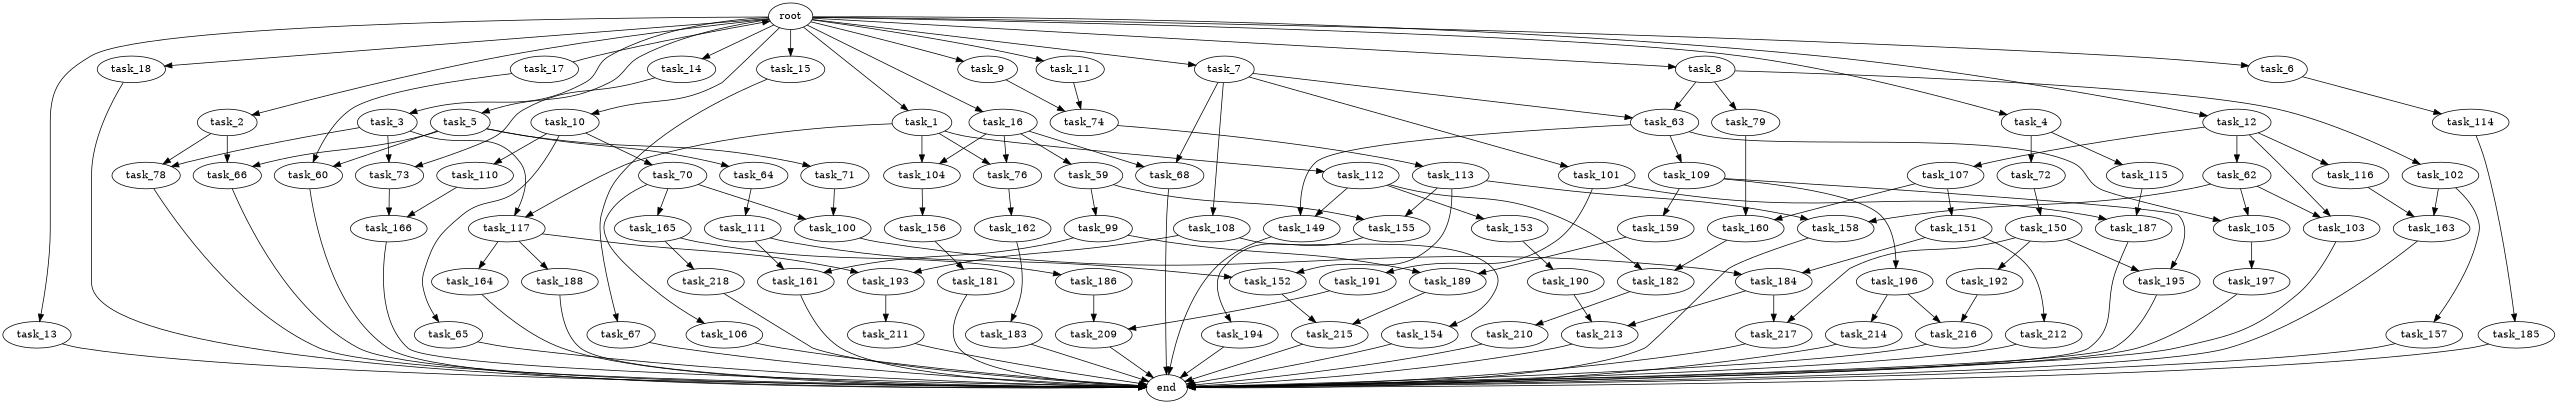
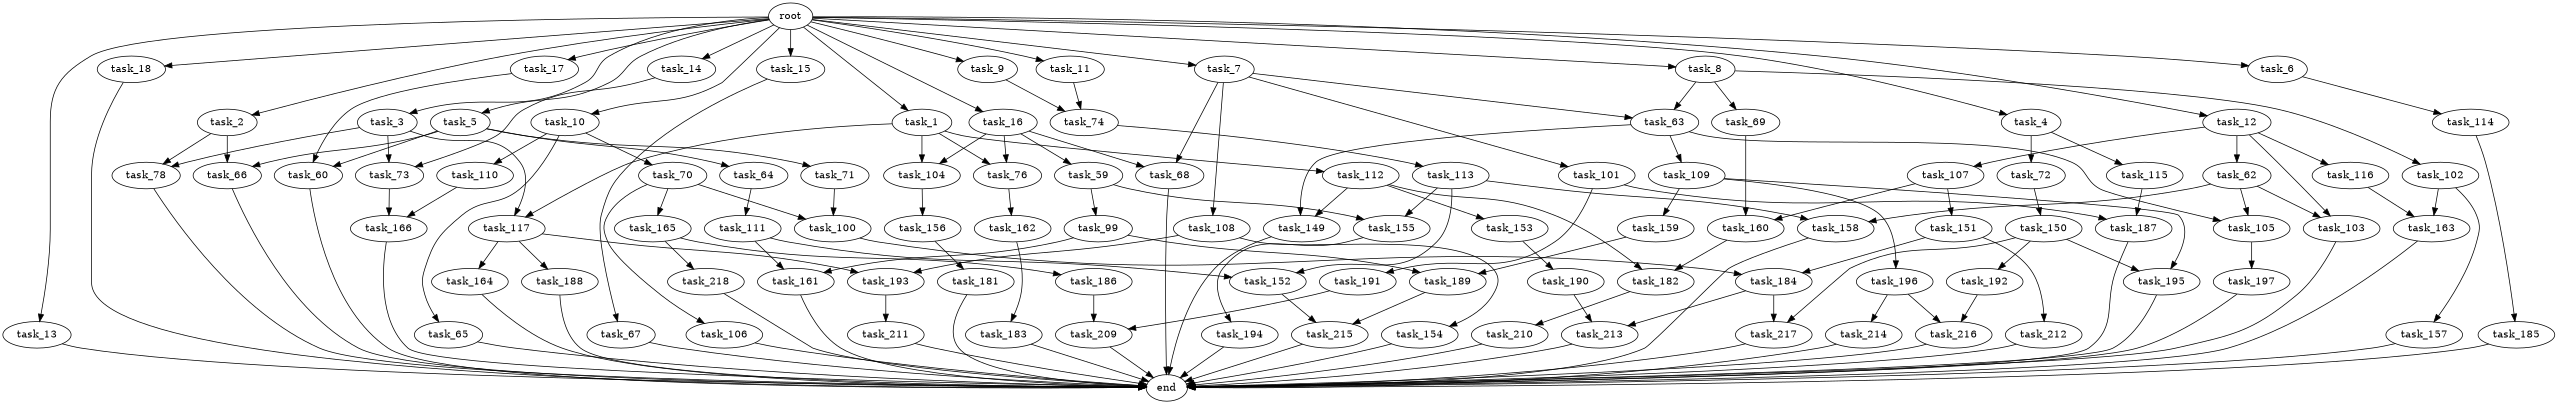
(663, 41) -> (672, 37)
(1746, 122) -> (1746, 122)
